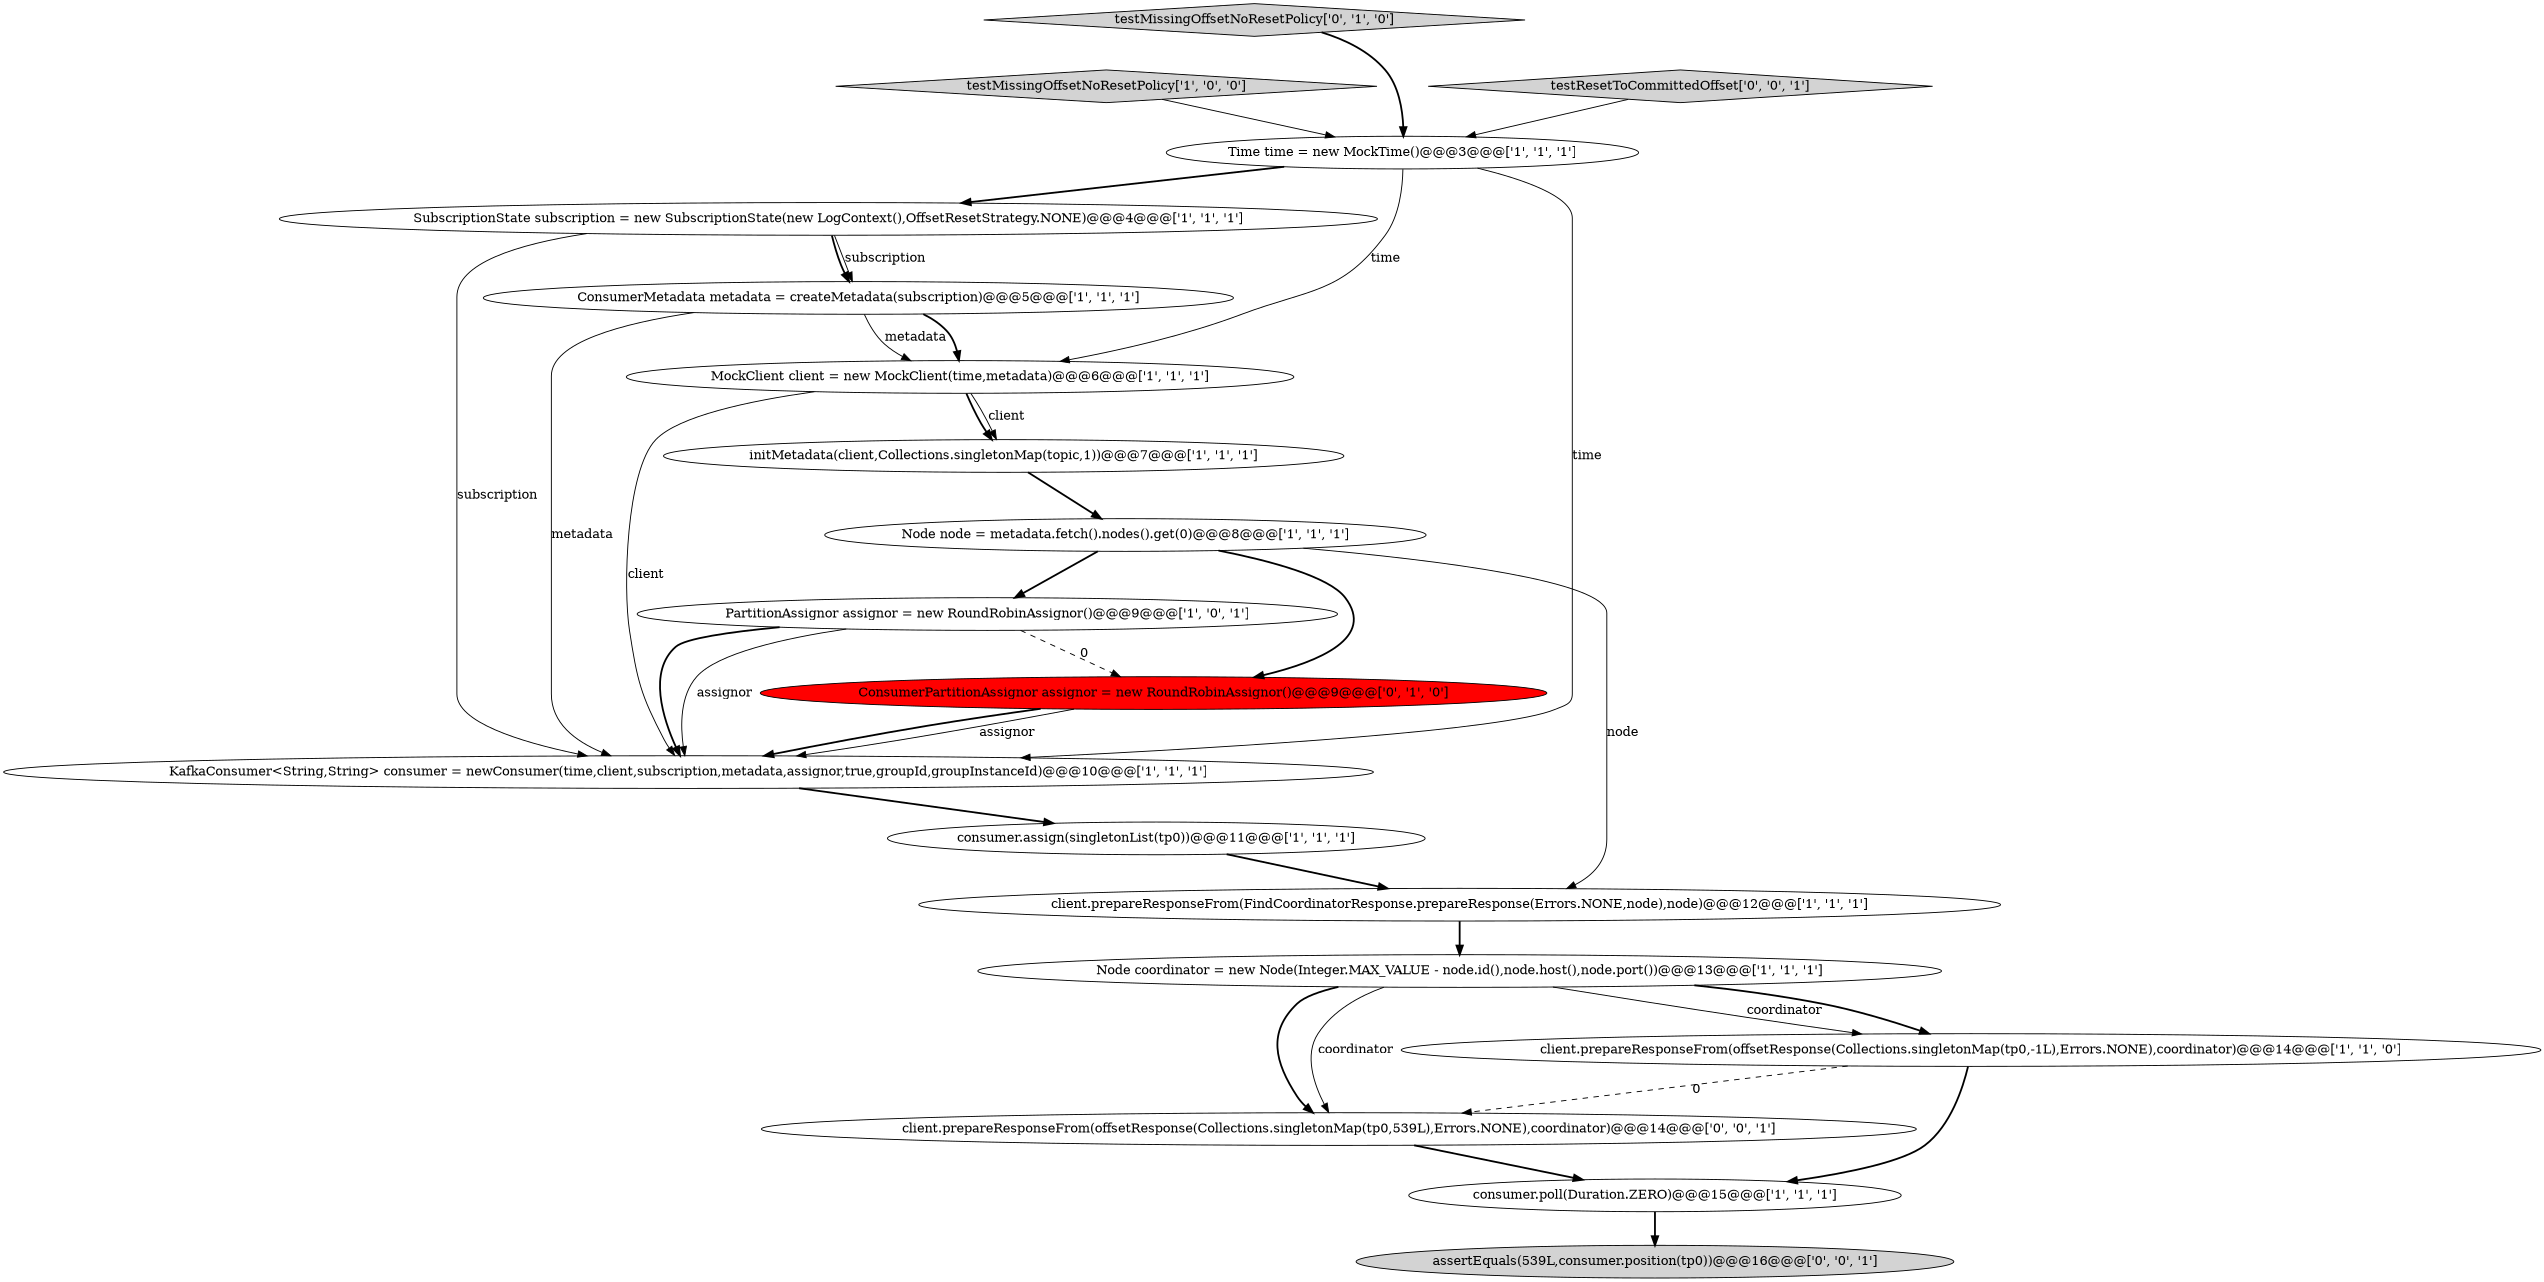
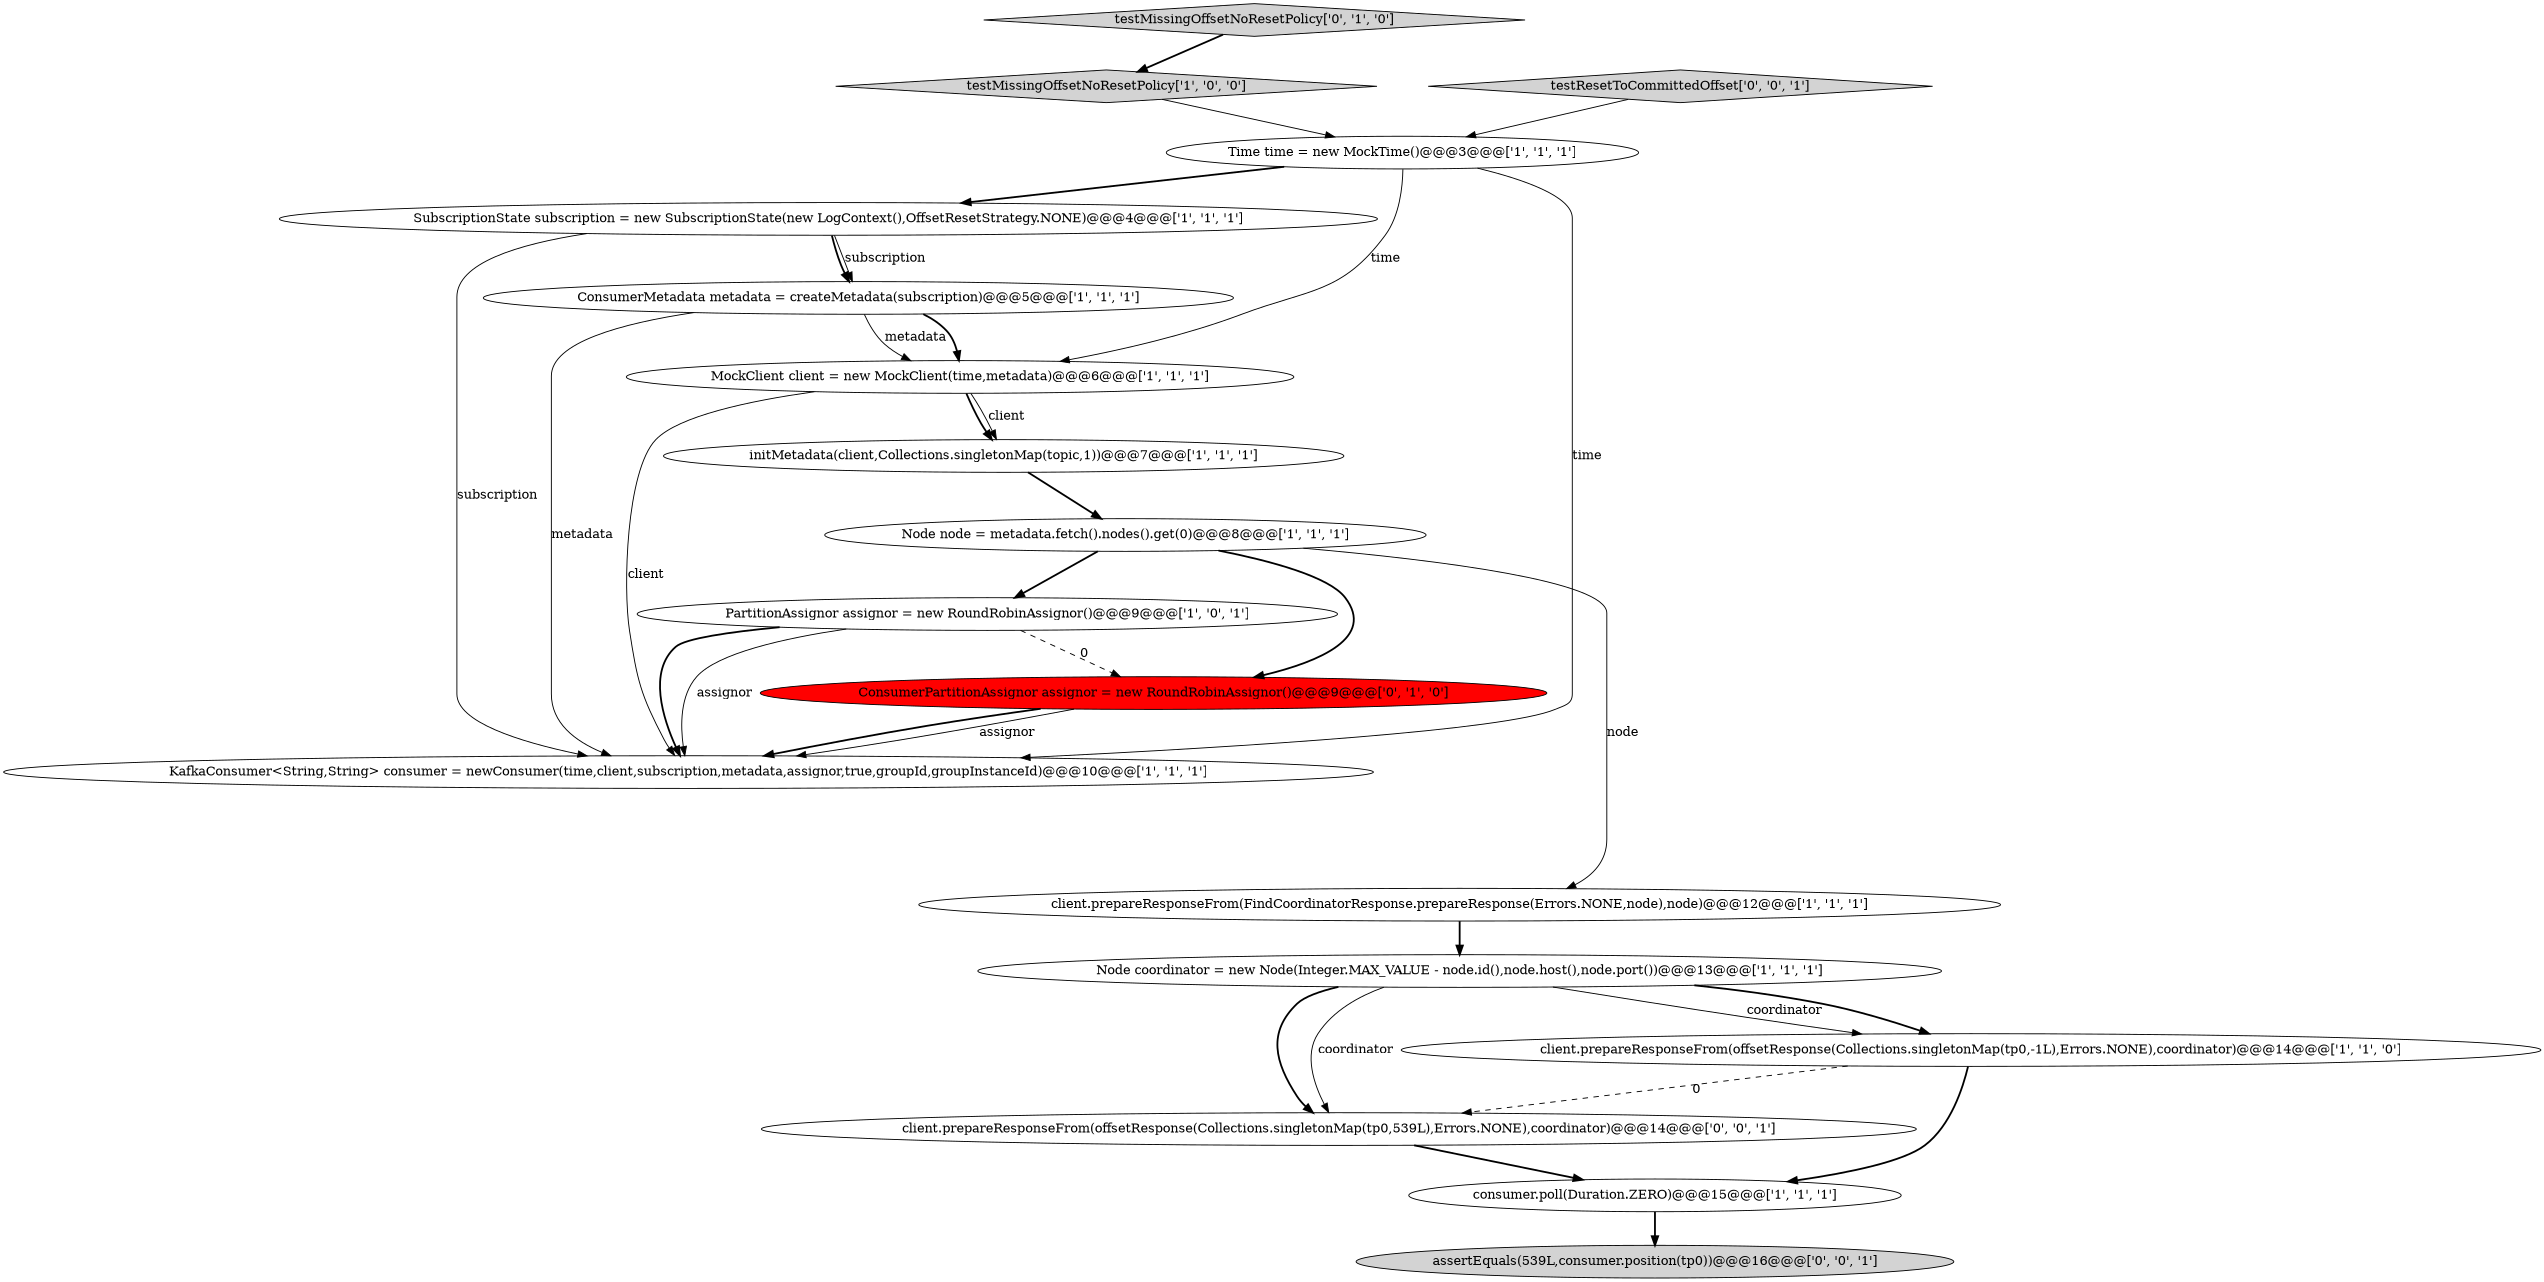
(1380, 65) -> (1185, 51)
(1156, 838) -> none
